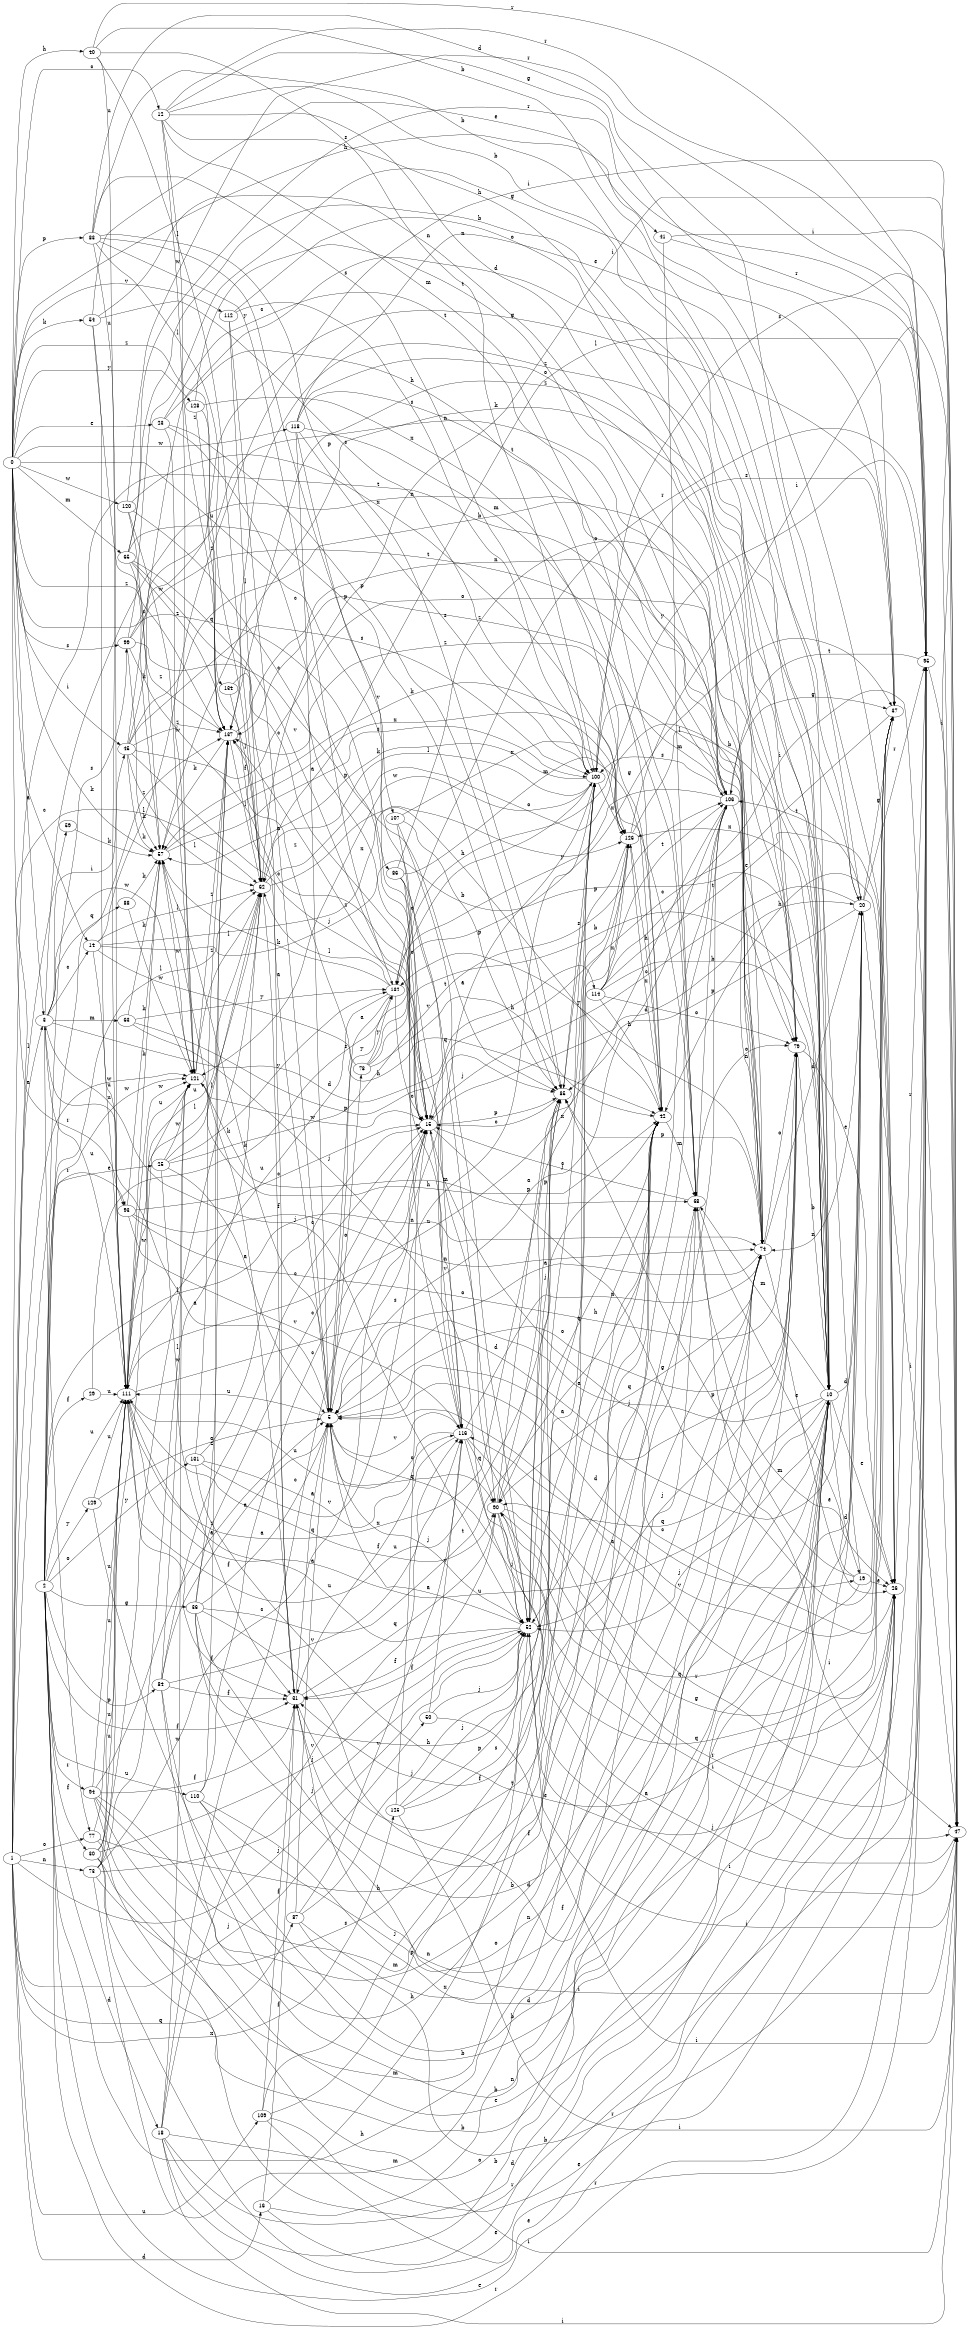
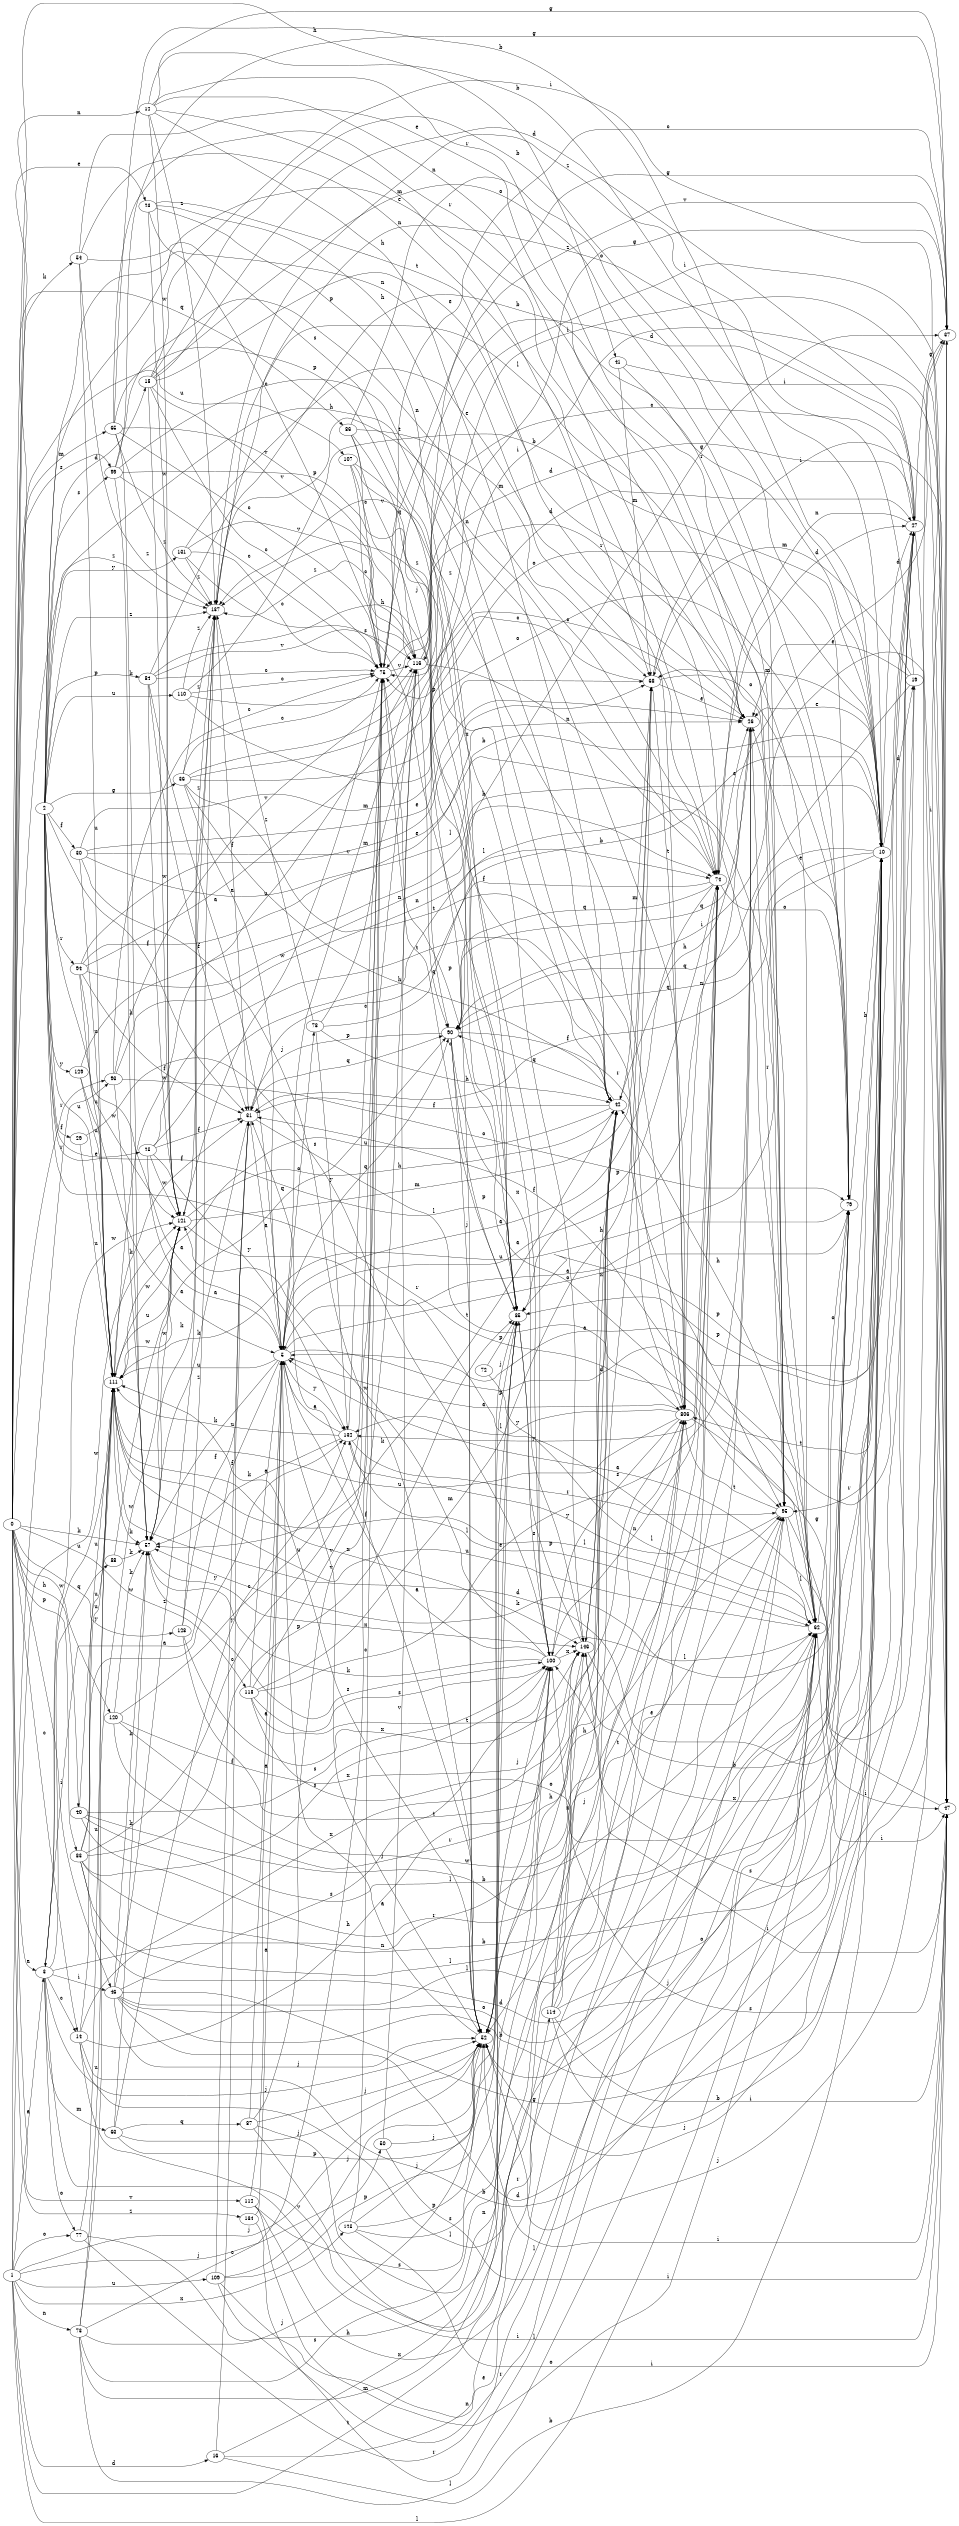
(92, 67) -> (79, 113)
(677, 421) -> (504, 534)
(144, 612) -> (131, 1573)
(680, 731) -> (635, 1529)
(127, 749) -> (114, 1993)
(176, 775) -> (484, 1866)
(730, 800) -> (685, 1415)
(68, 826) -> none
(629, 838) -> (585, 1647)
(862, 906) -> (915, 526)
(329, 1085) -> (299, 2207)
(428, 1125) -> (383, 673)
none -> (484, 1371)
(373, 1559) -> (233, 874)
(395, 1662) -> (348, 1036)
(512, 1886) -> (534, 564)
(674, 1918) -> (836, 2242)
(112, 2023) -> (179, 2124)
